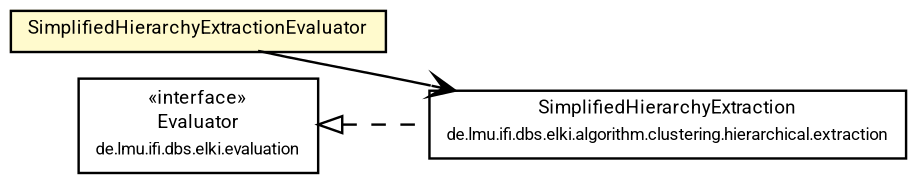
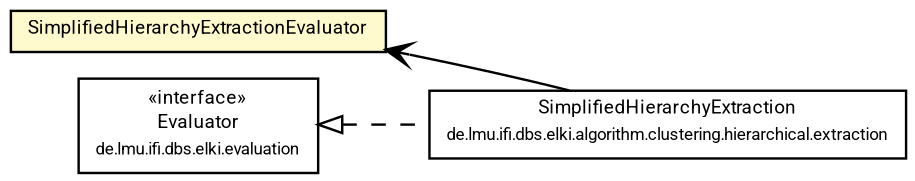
(344, 68) -> (490, 72)
